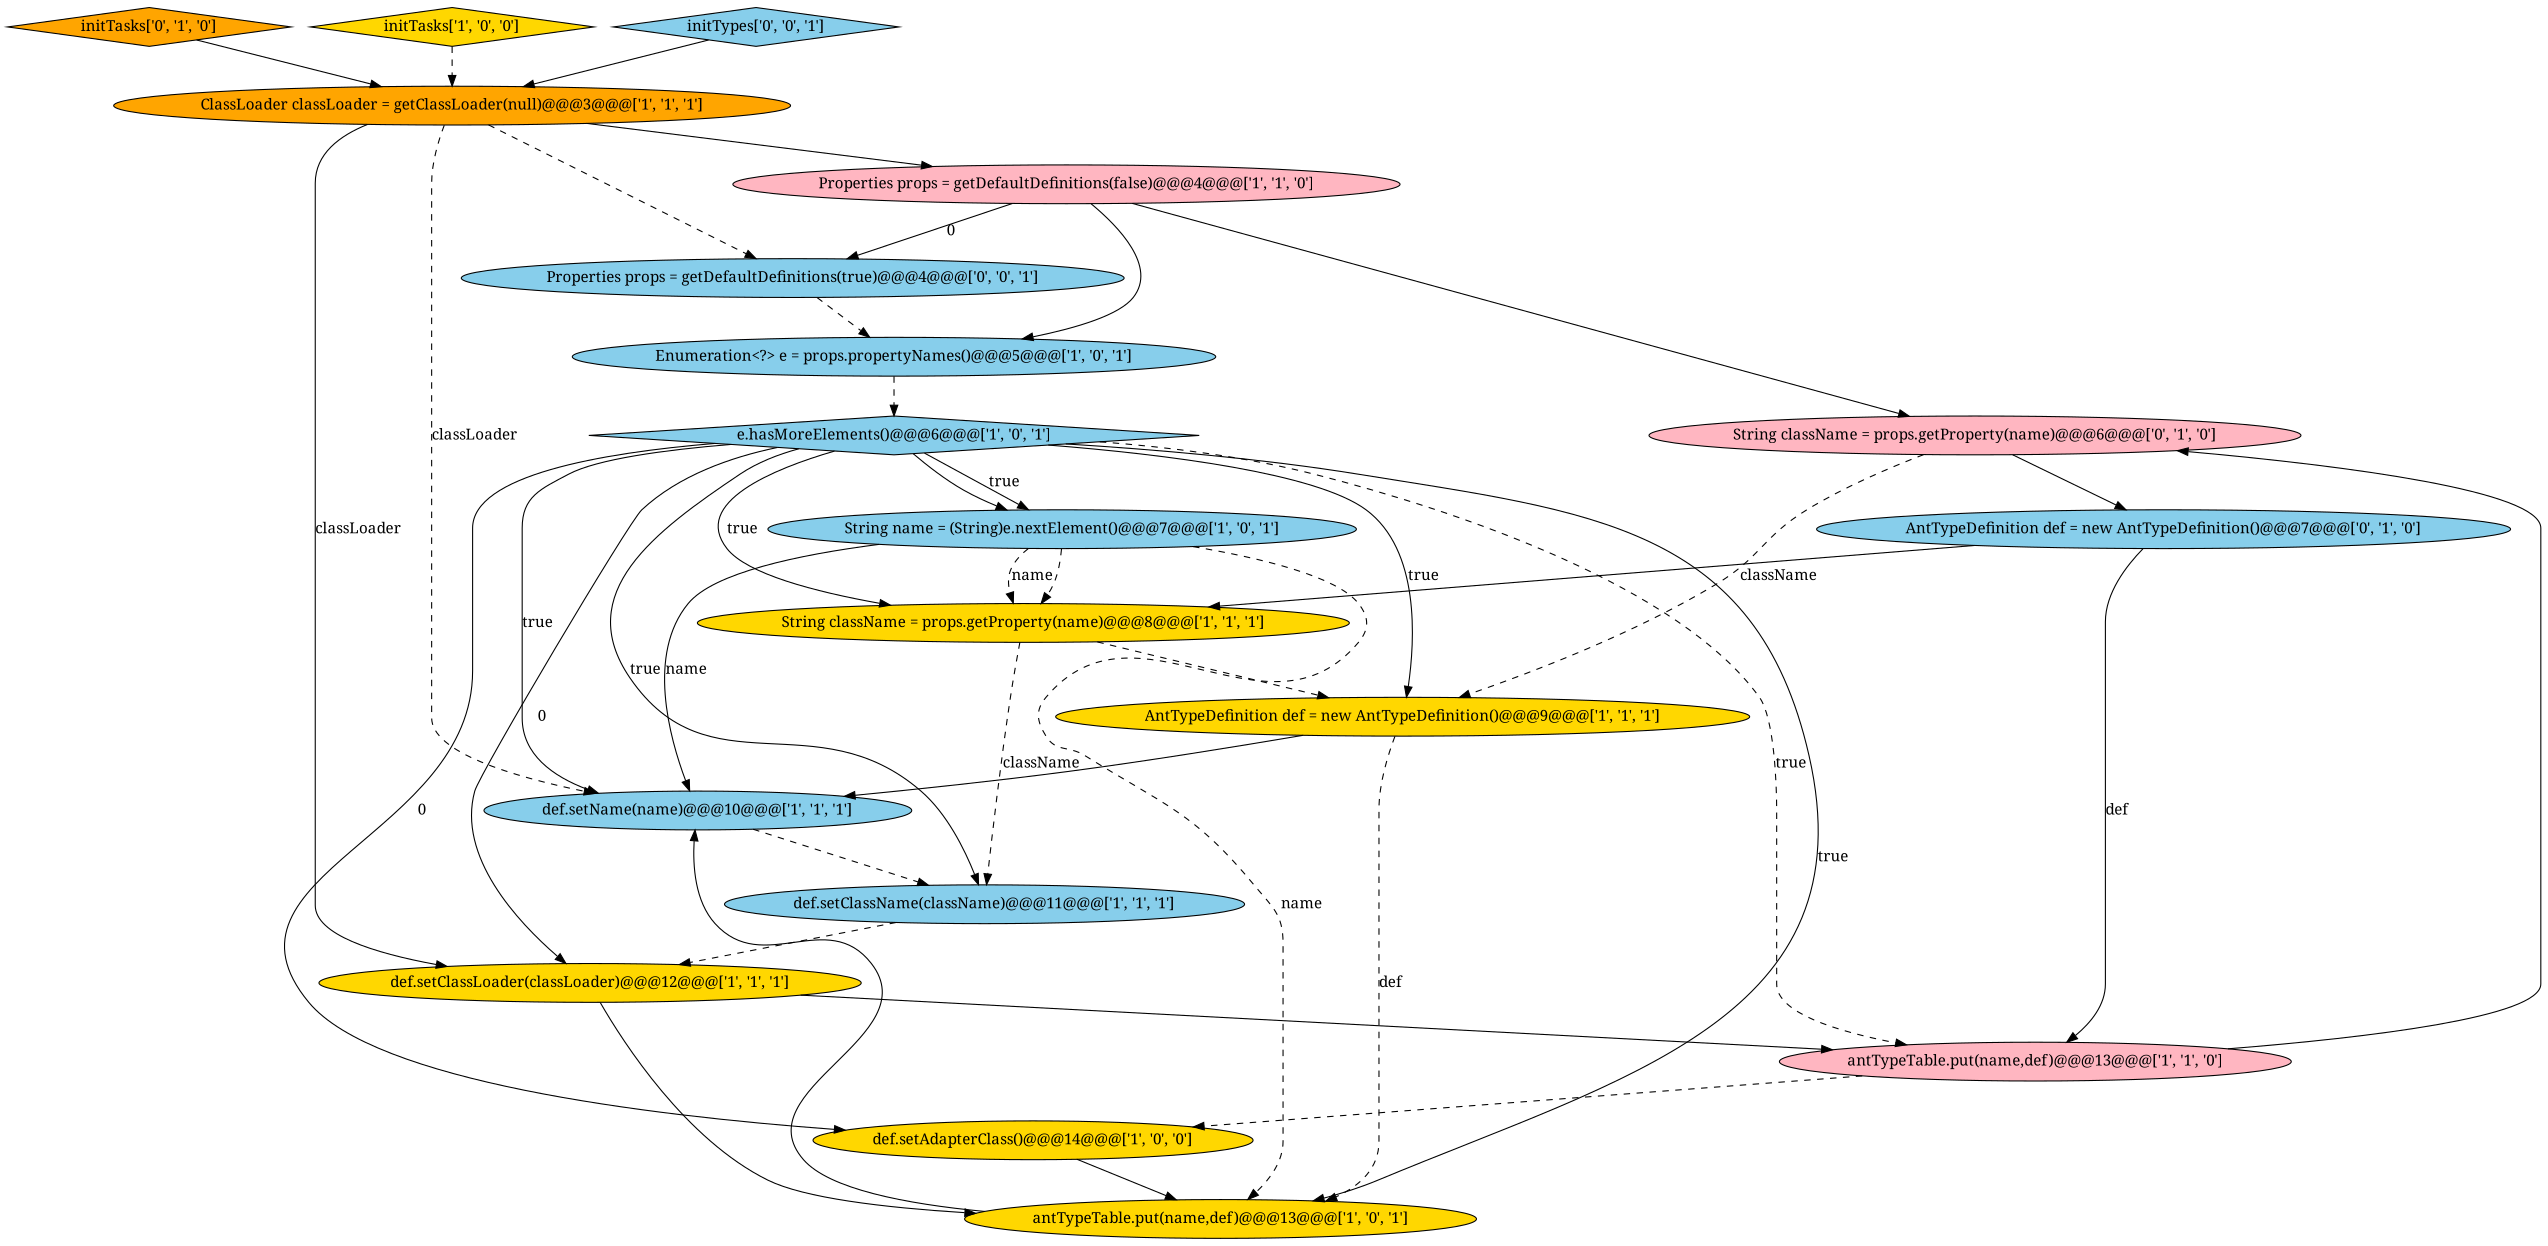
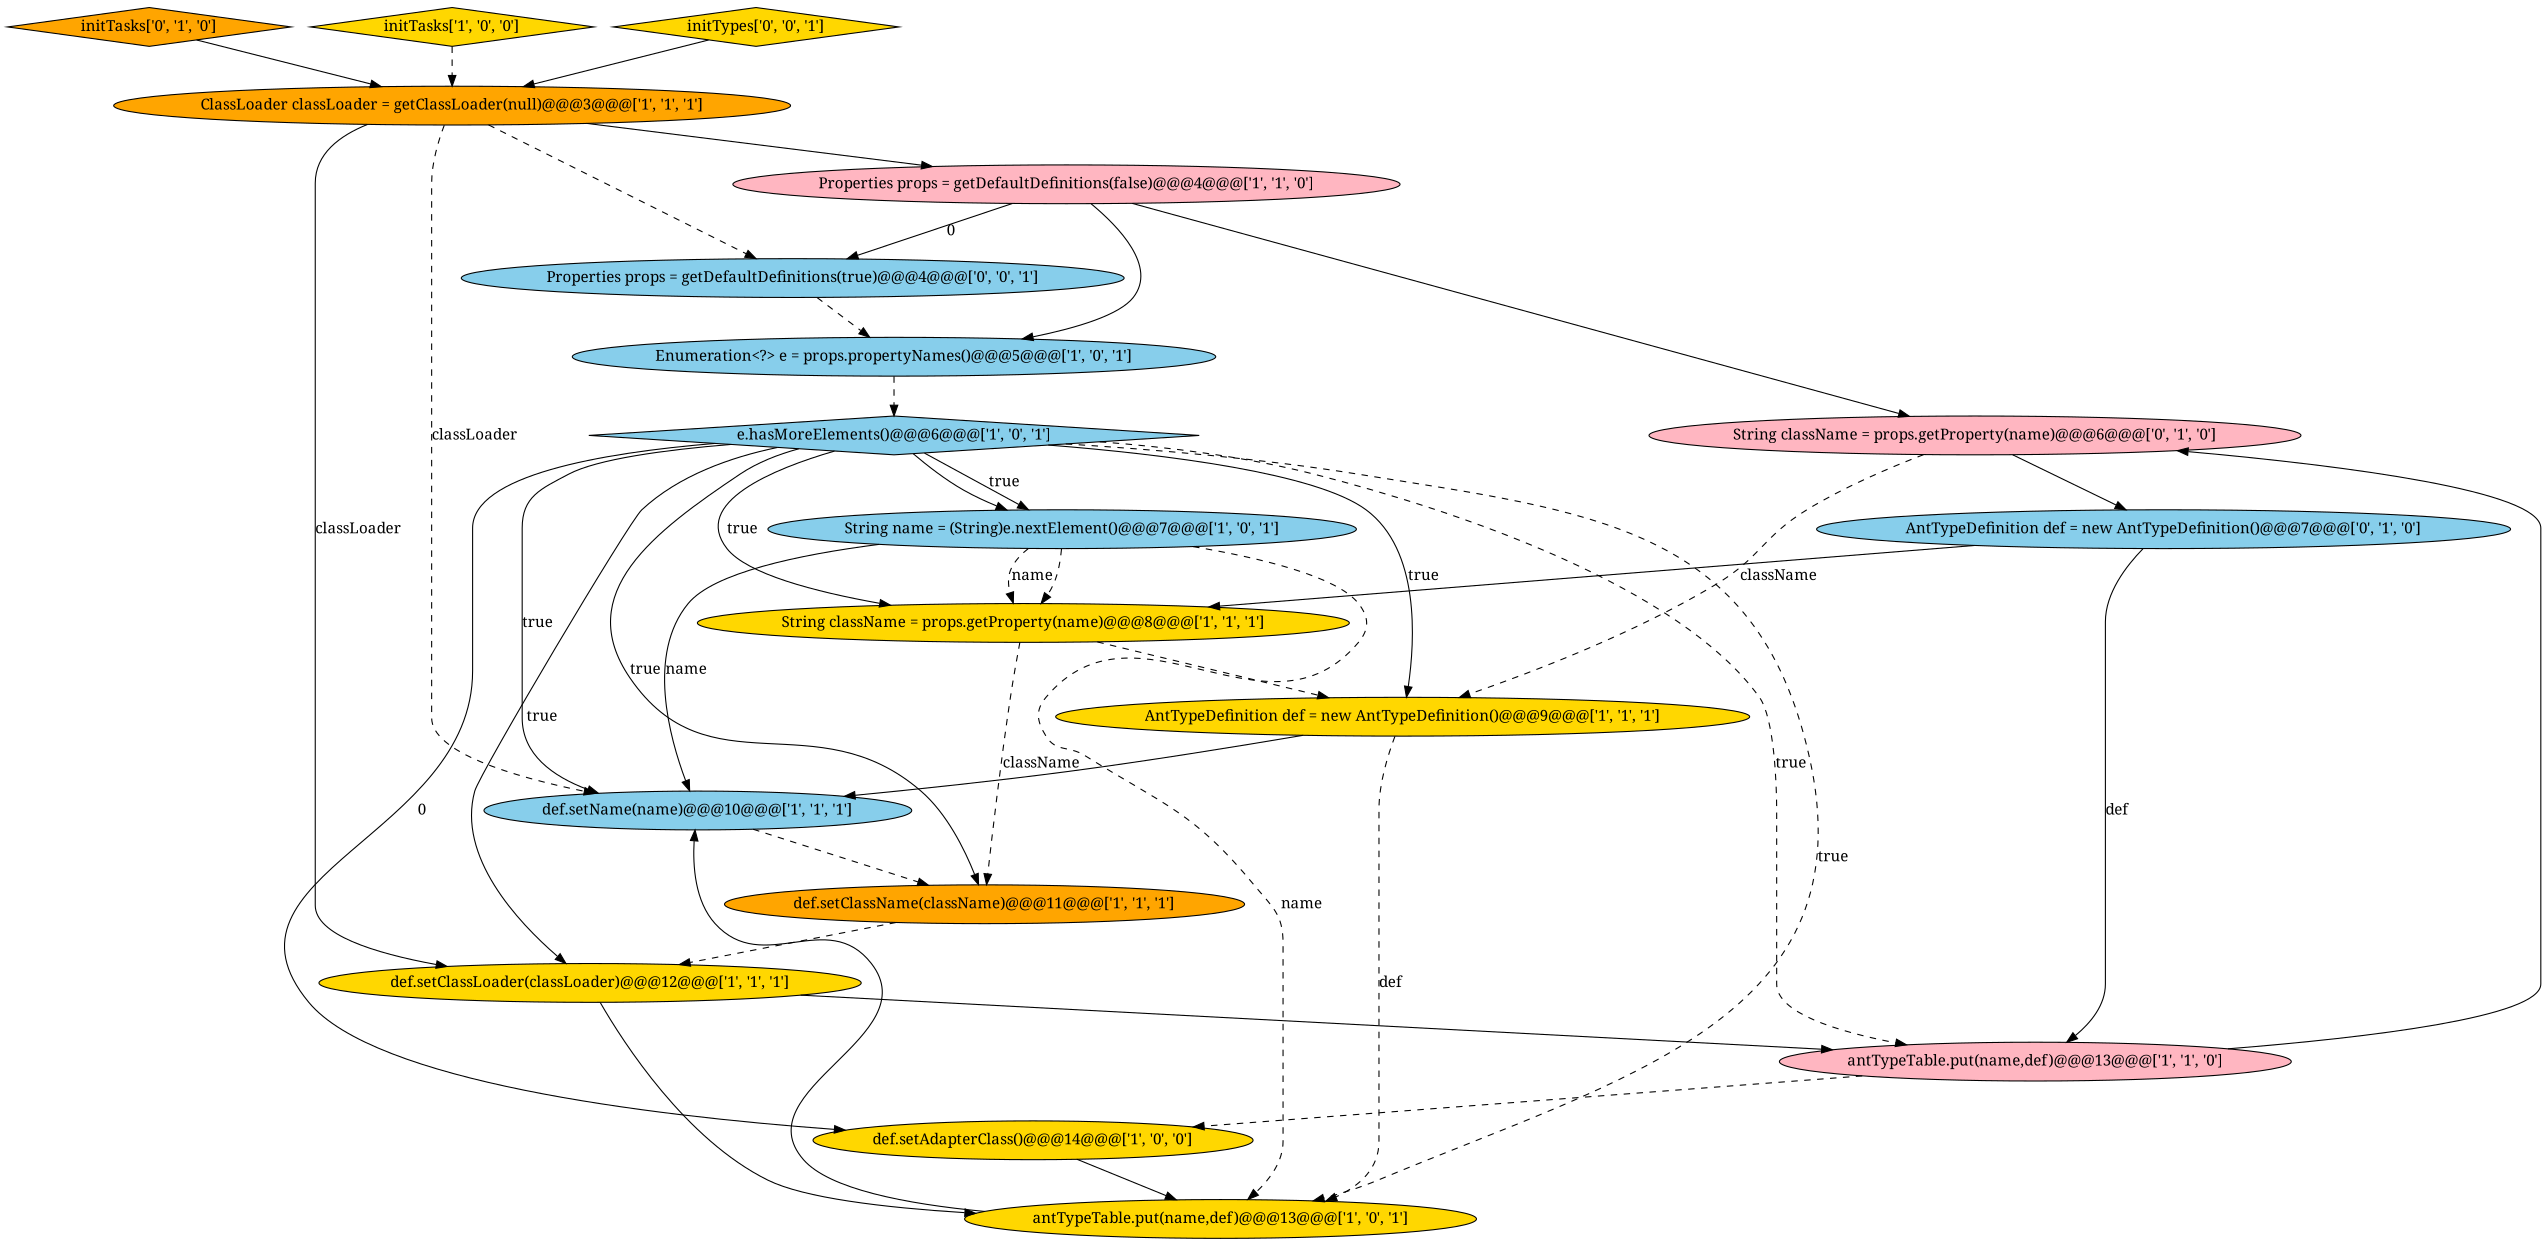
(756, 27) -> (756, 27)
(1788, 689) -> (1788, 689)
(542, 717) -> (542, 717)
(985, 904) -> (985, 904)
